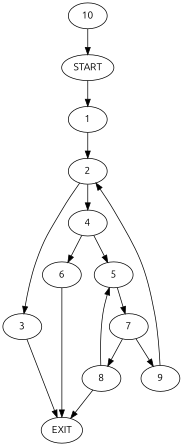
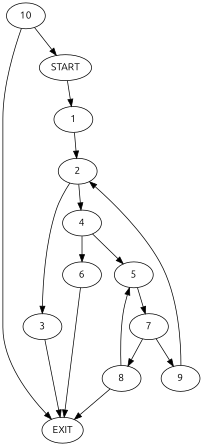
none -> (3, 226)
